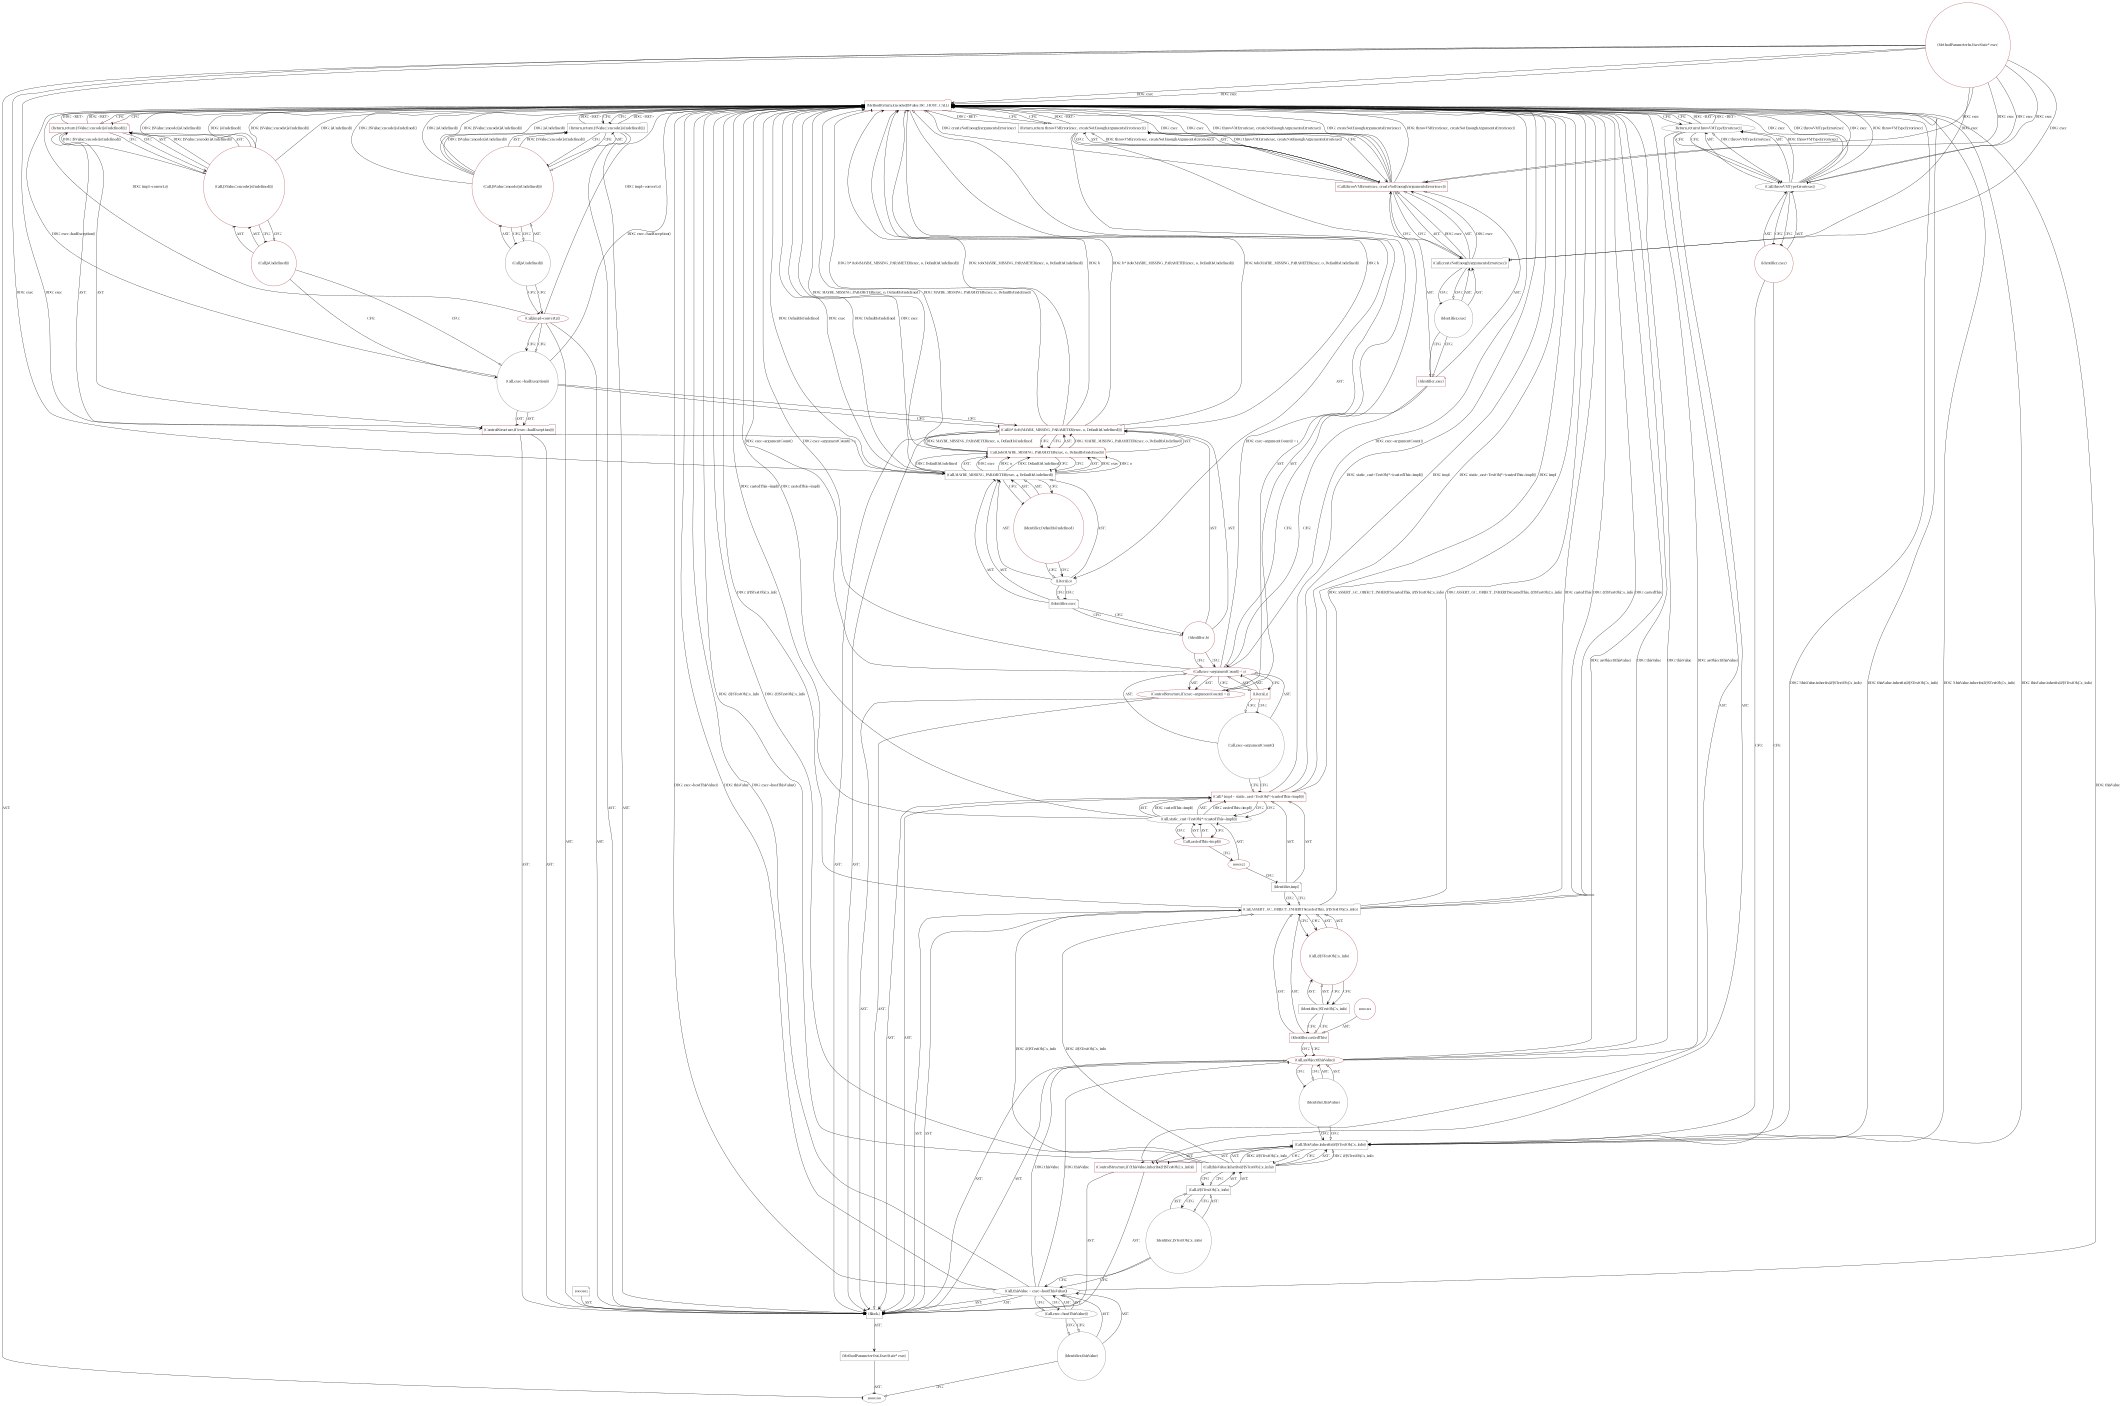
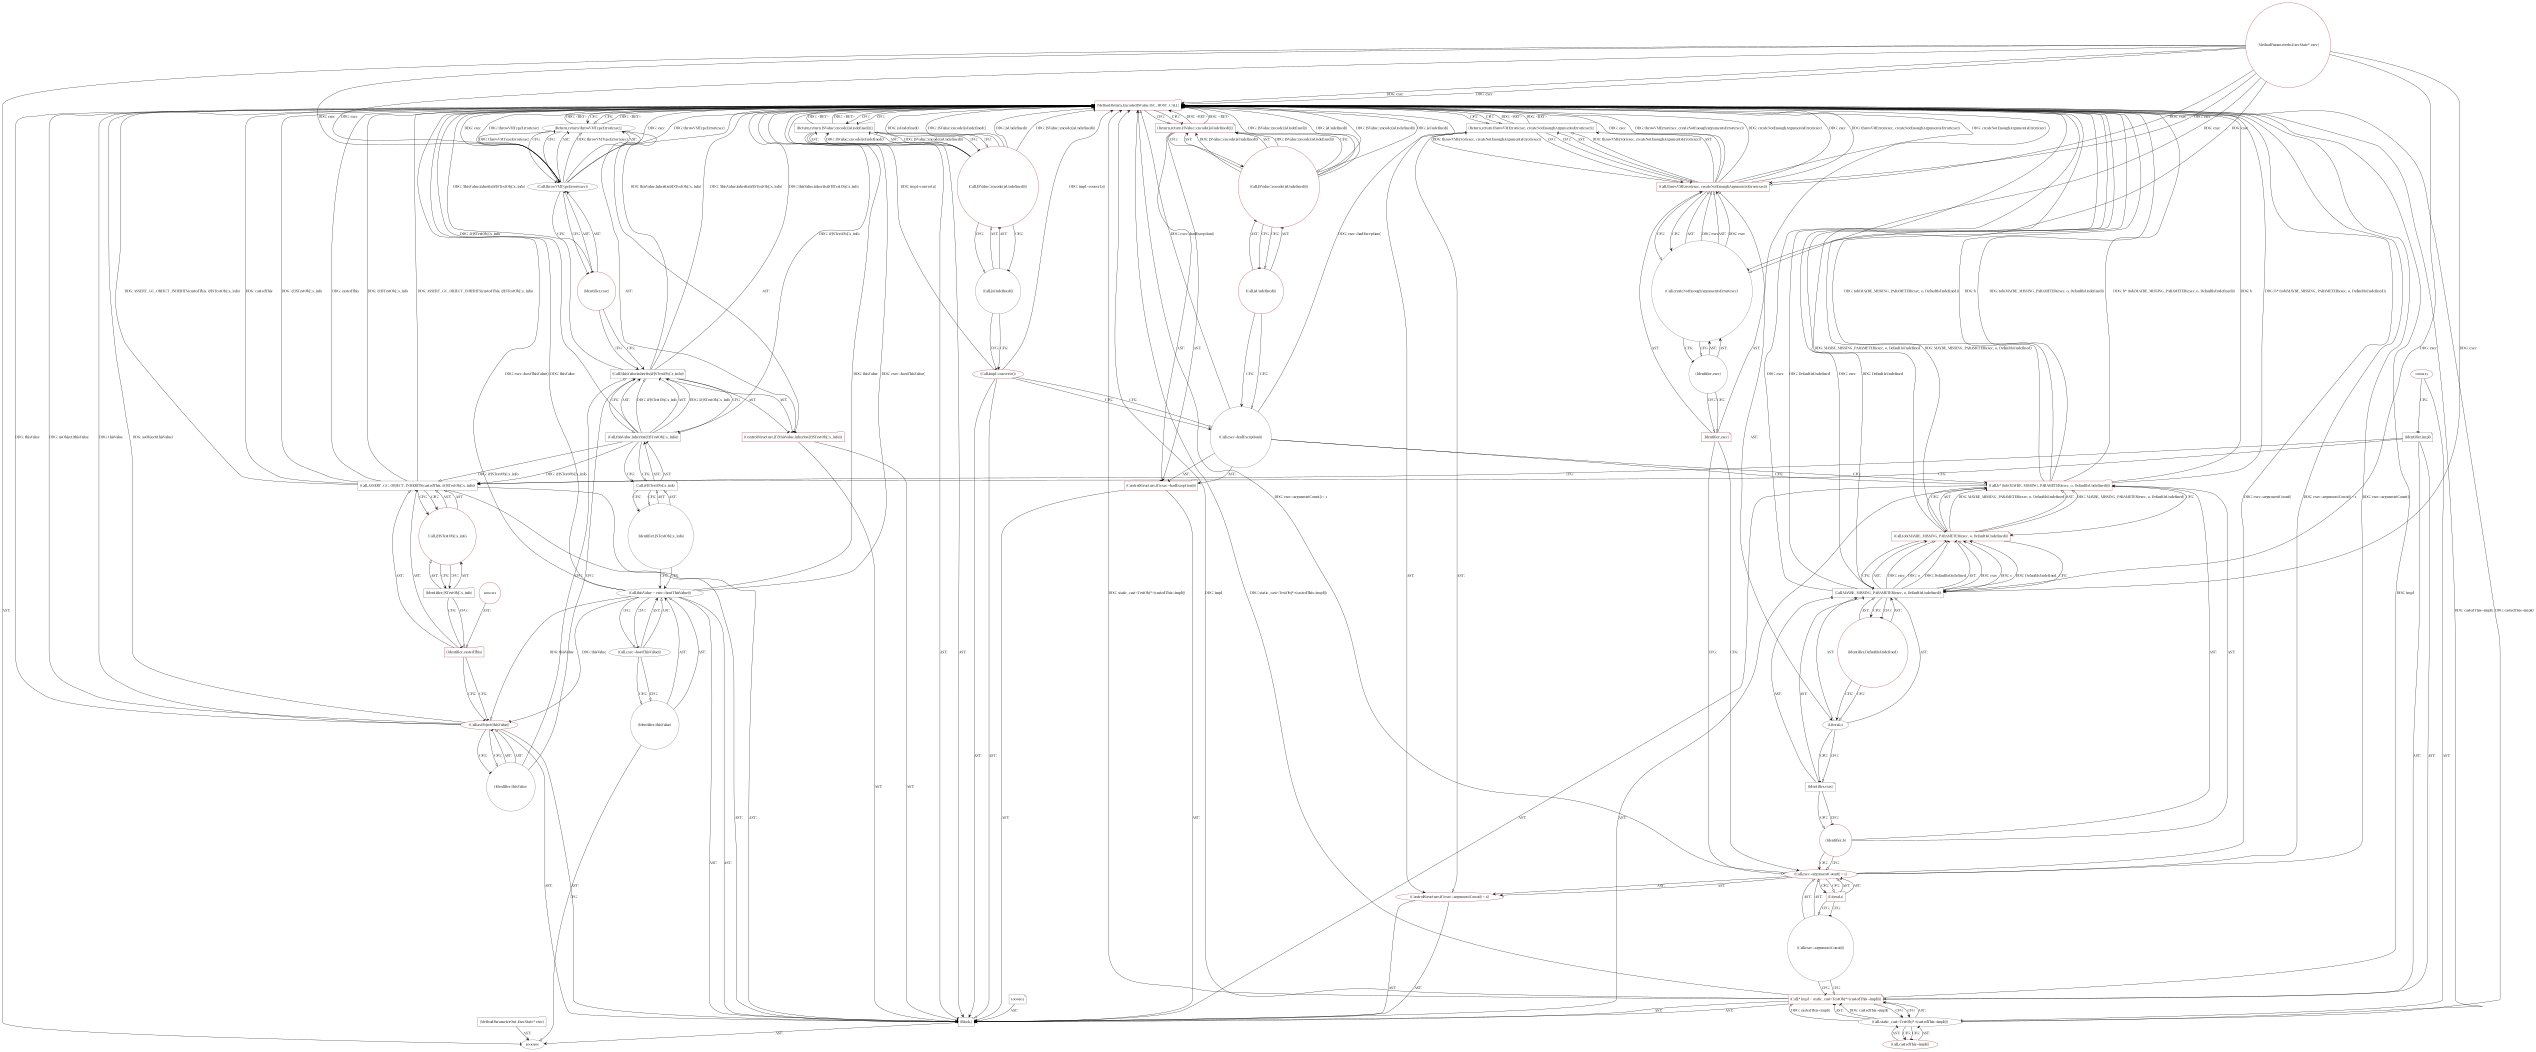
(1470, 263) -> (1702, 291)
(1000, 475) -> (1888, 593)
(1220, 853) -> none
(874, 1334) -> (752, 1033)
(874, 1377) -> (522, 1032)
